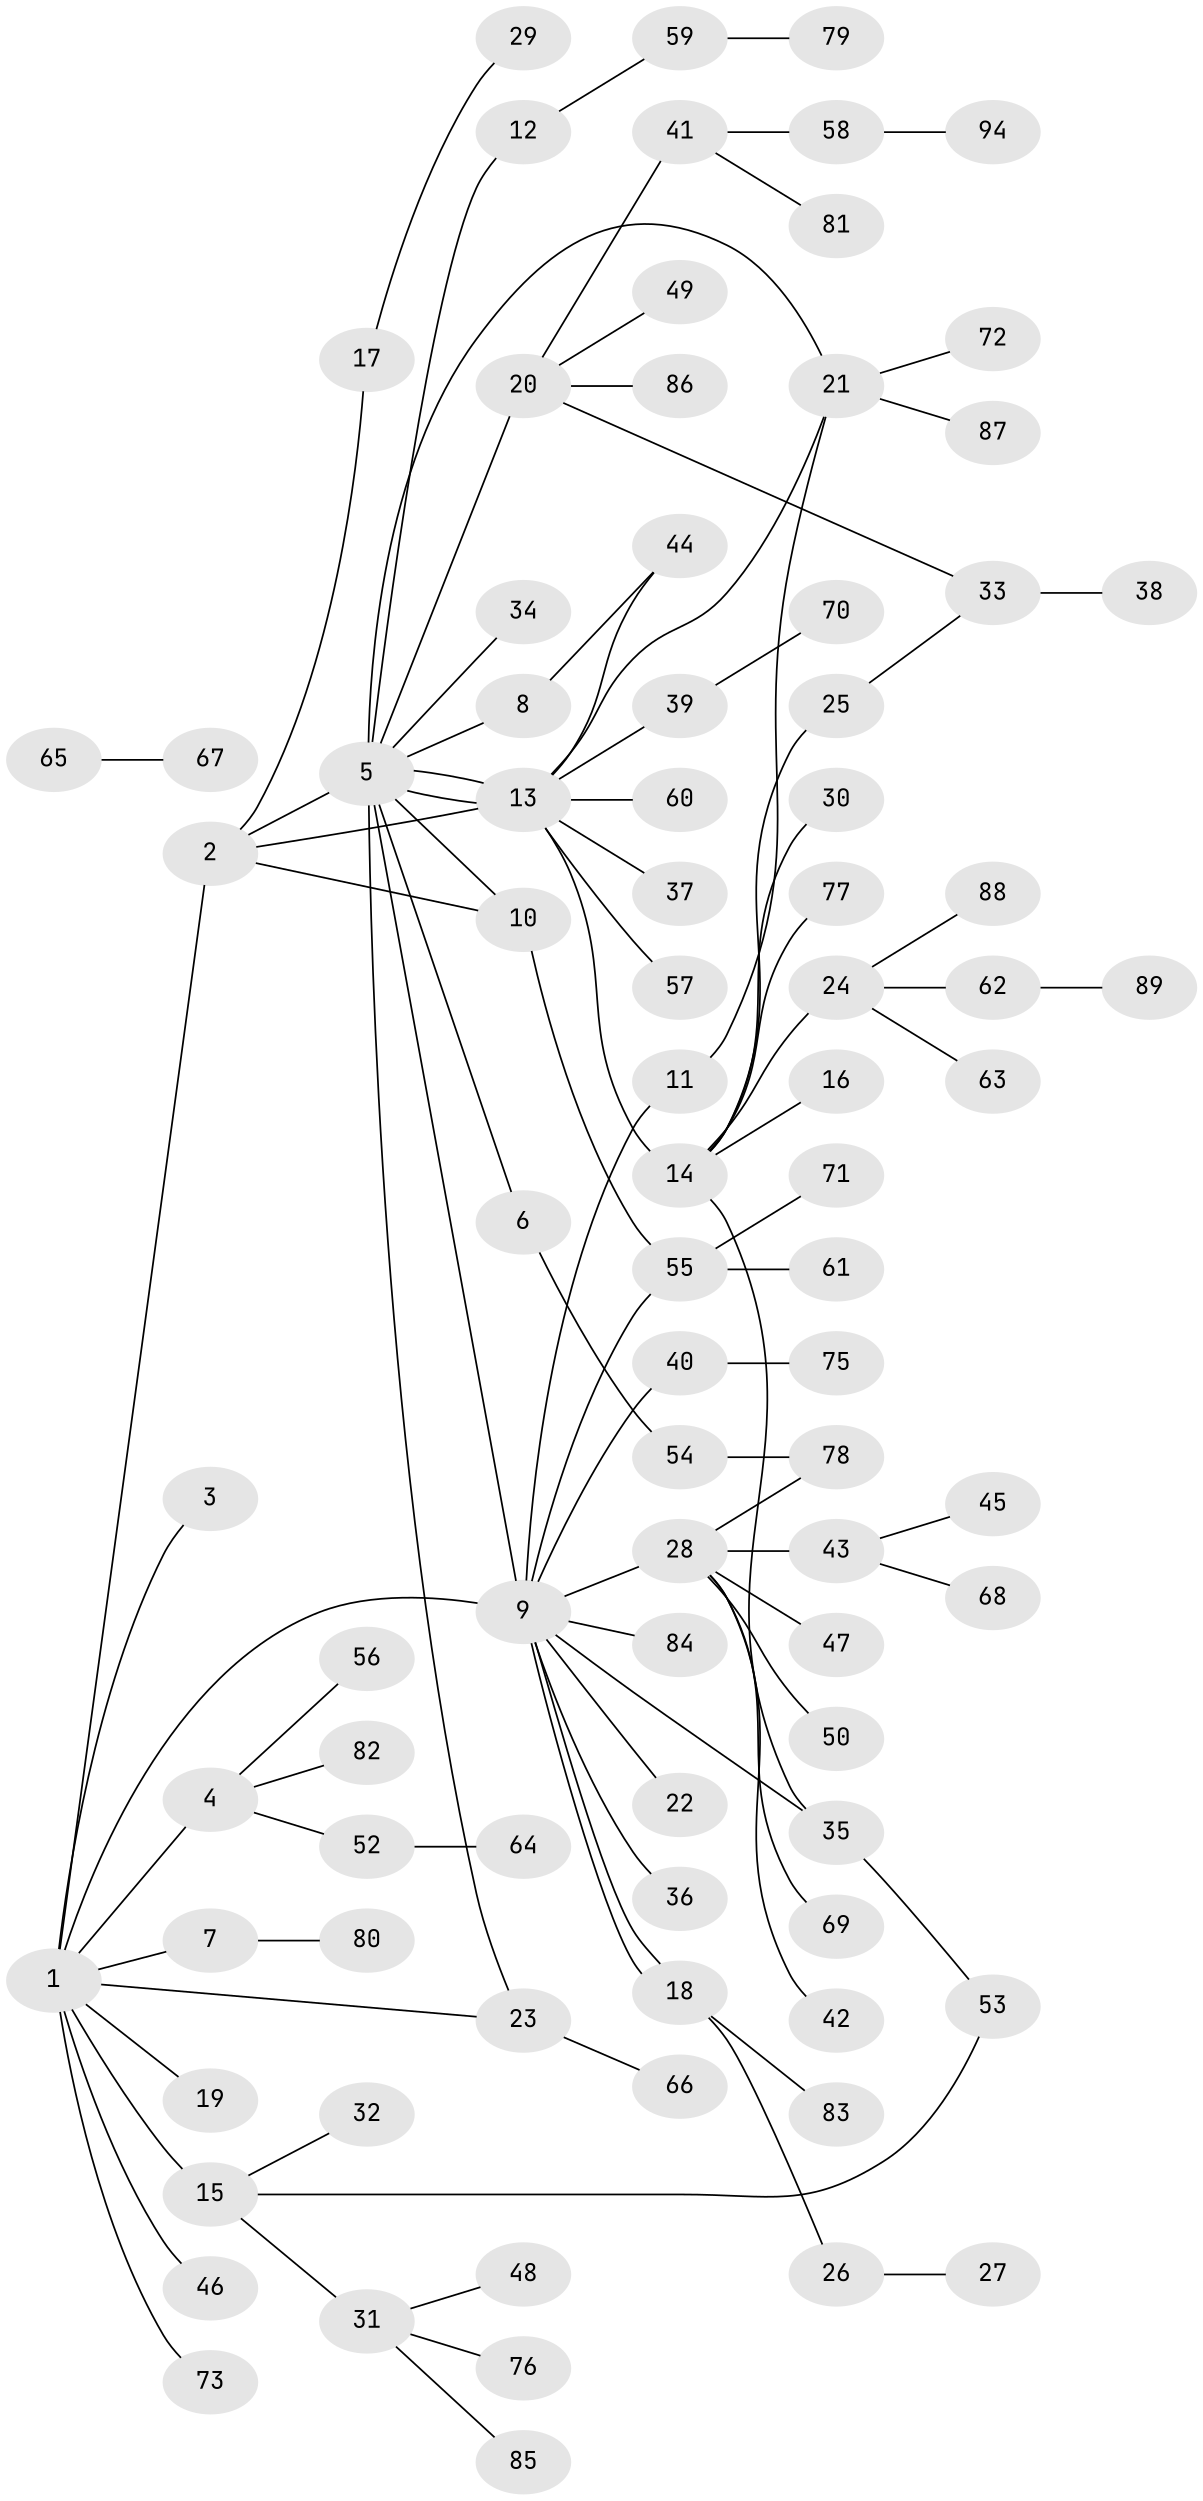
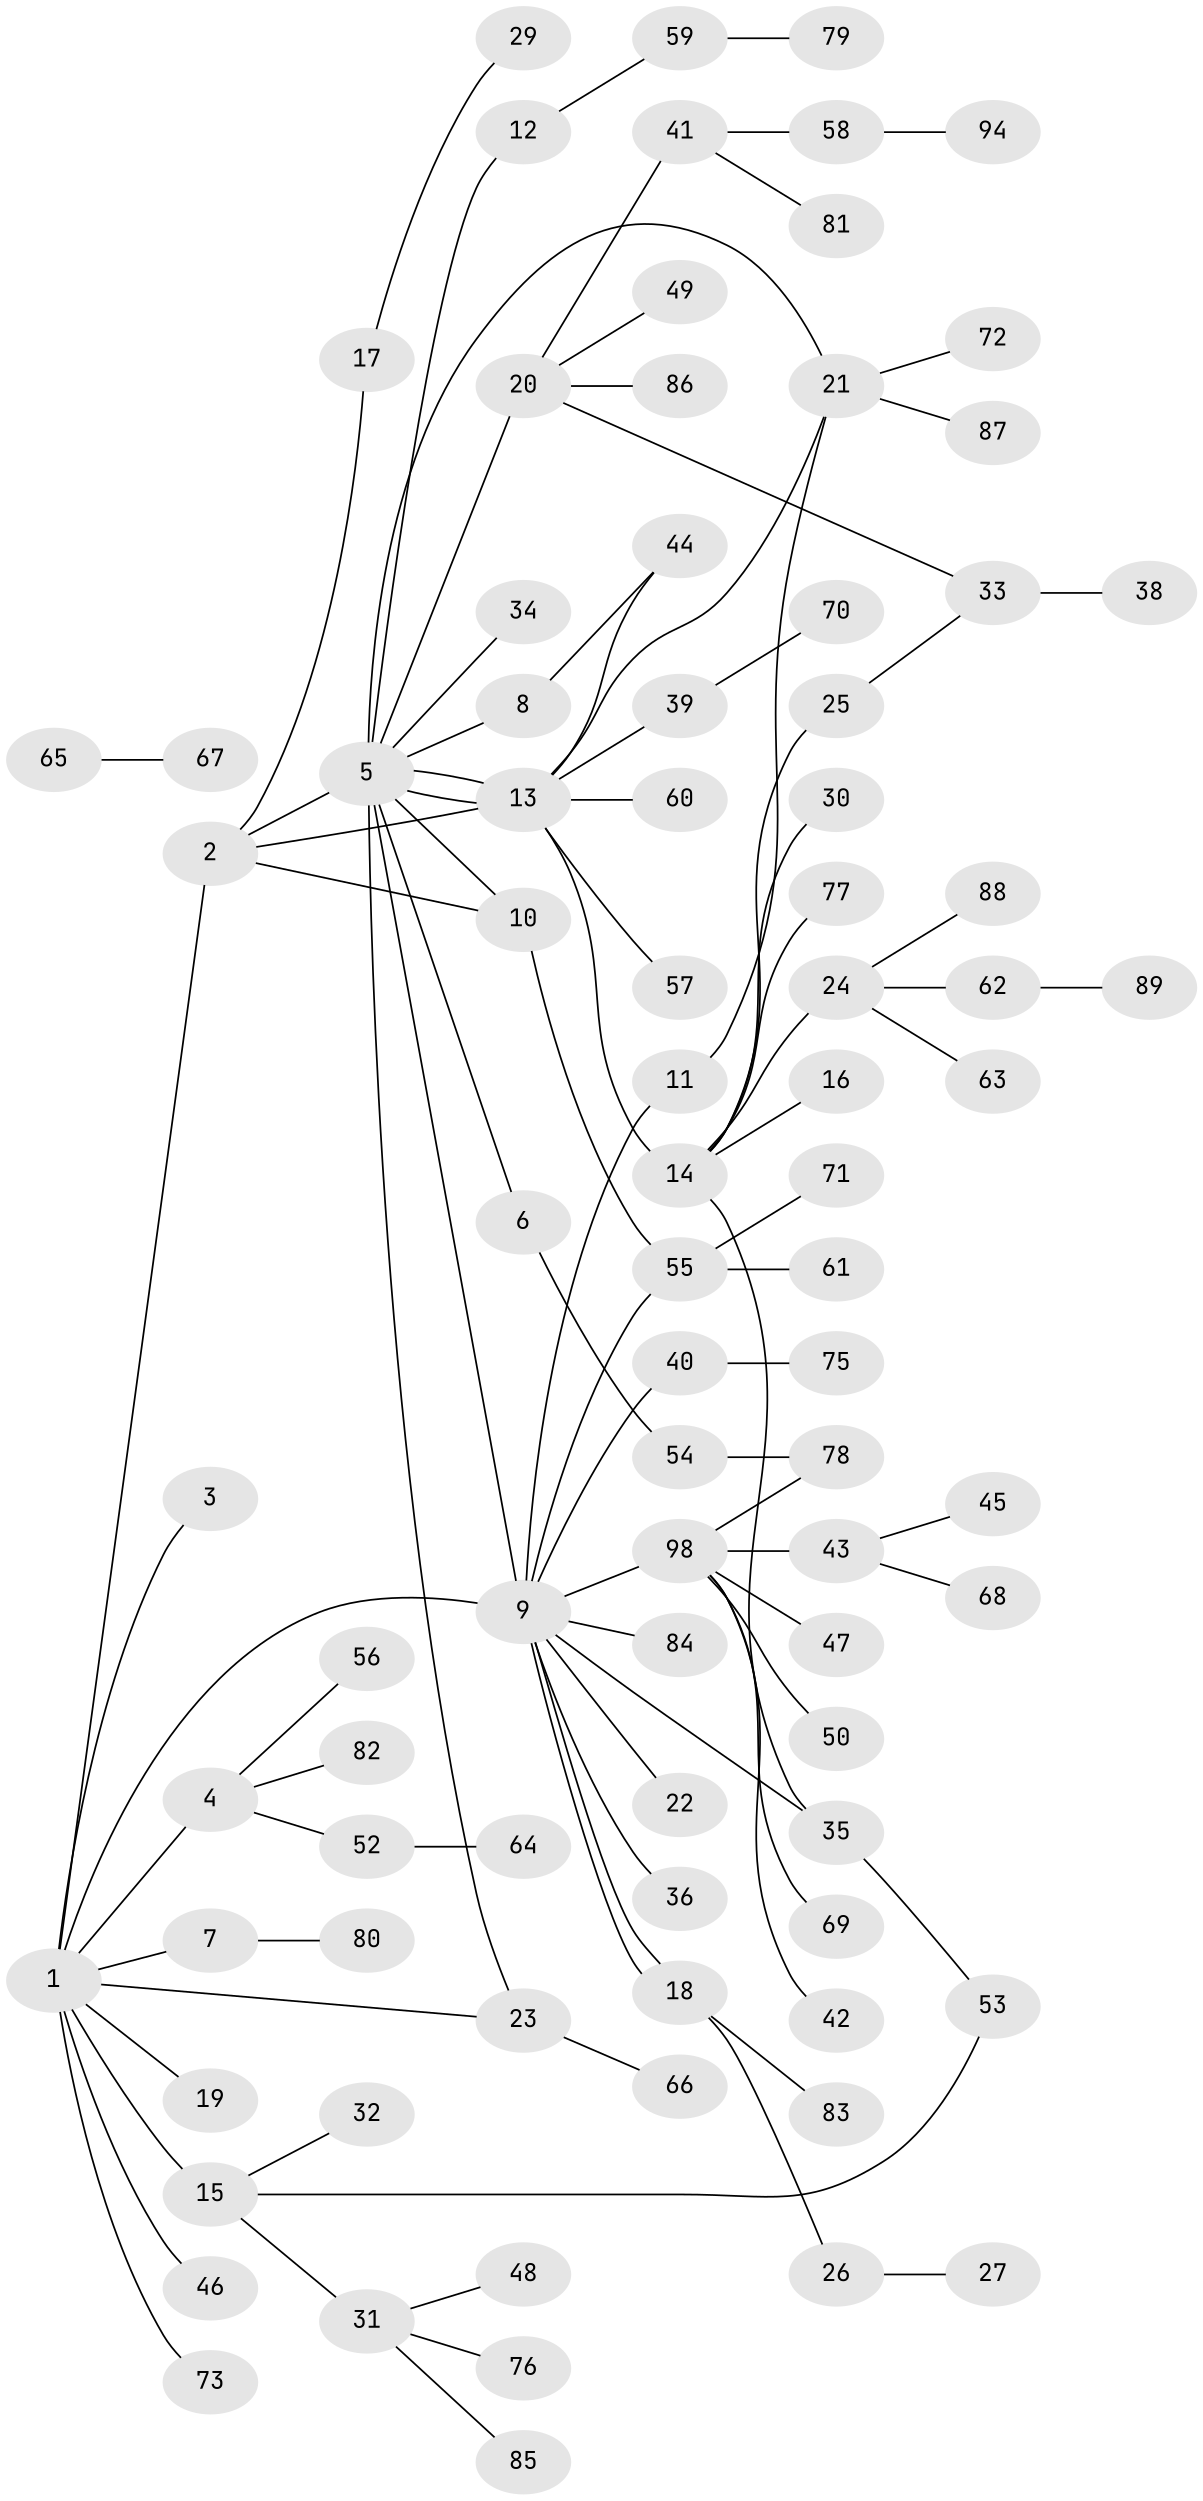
(680, 894) -> none
(680, 1551) -> (680, 1551)
